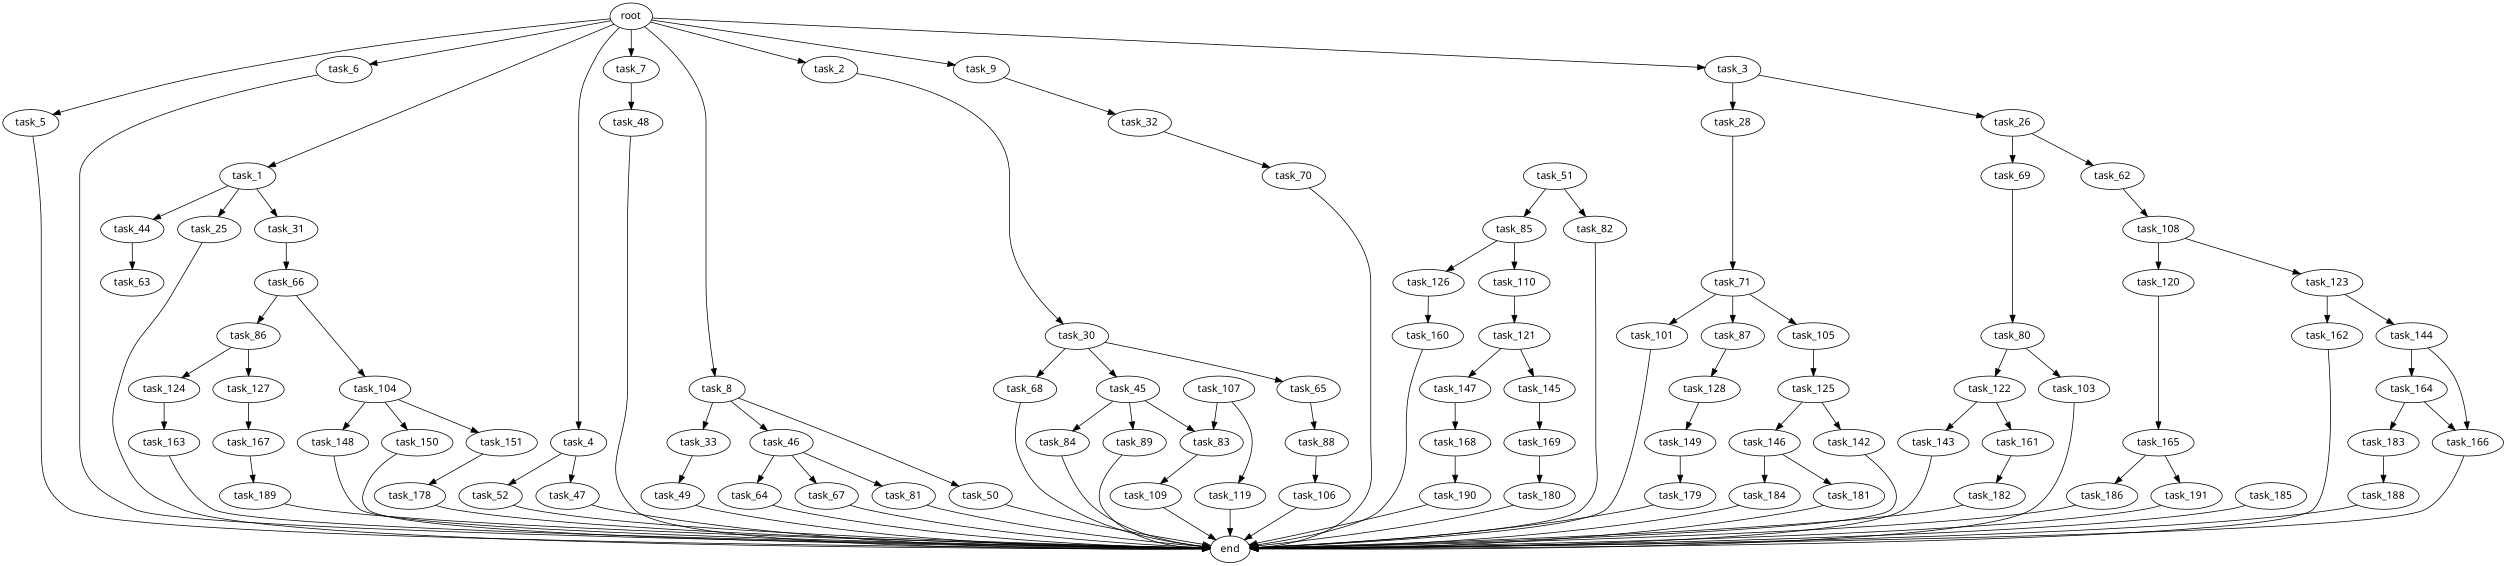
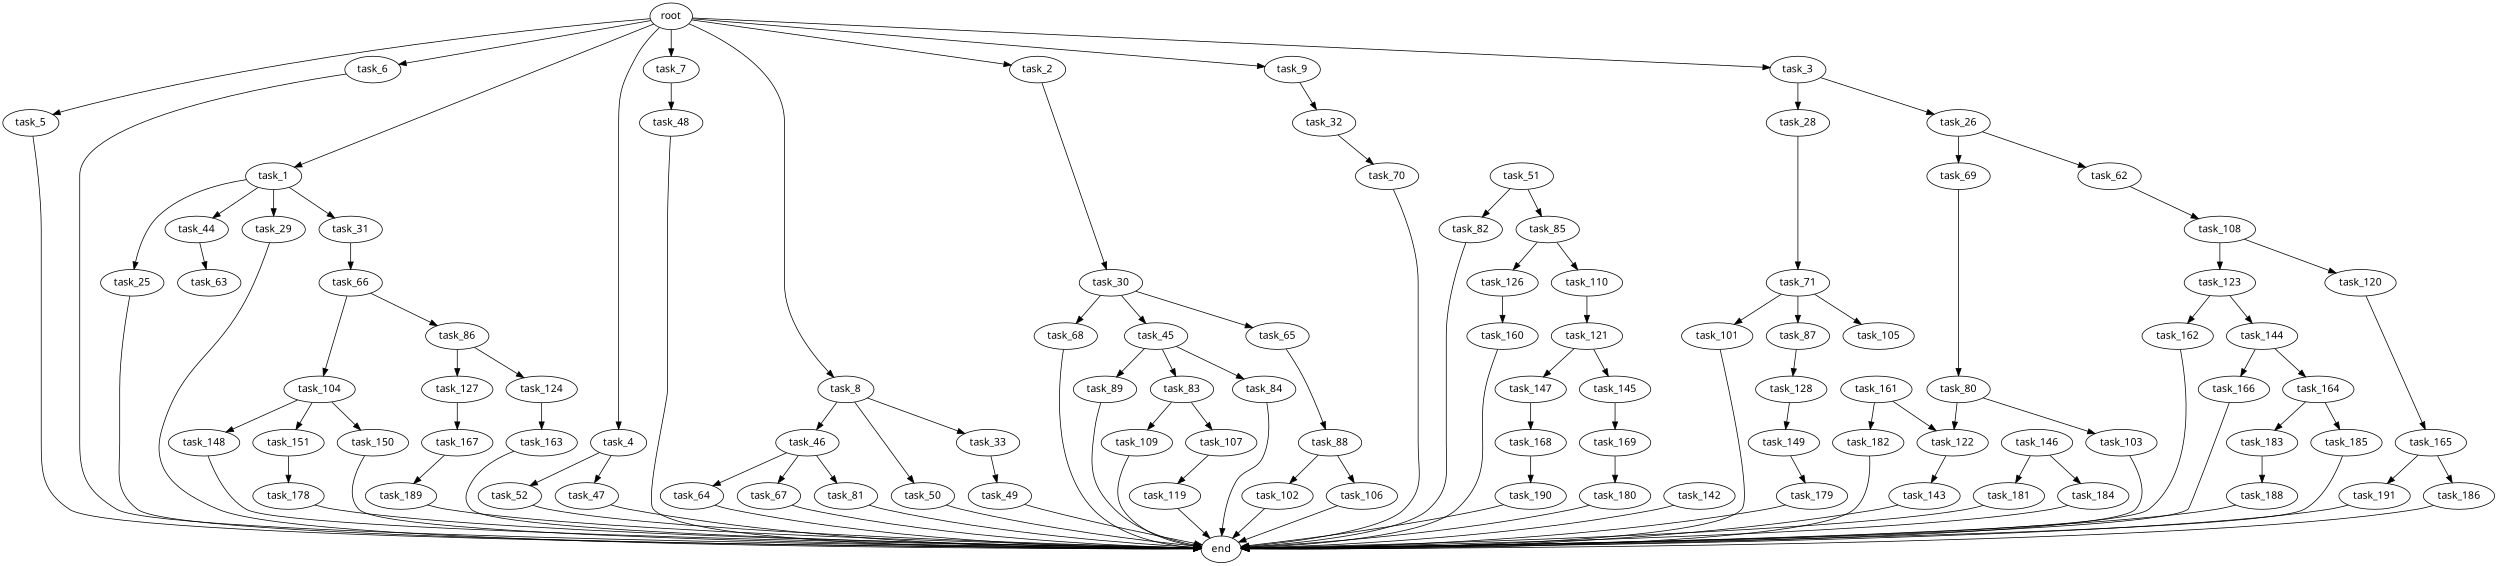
none -> (274, 229)
(1813, 389) -> none
(1216, 412) -> (1199, 413)
(2002, 413) -> (1911, 414)
(2437, 414) -> (2331, 413)
none -> (1277, 496)
